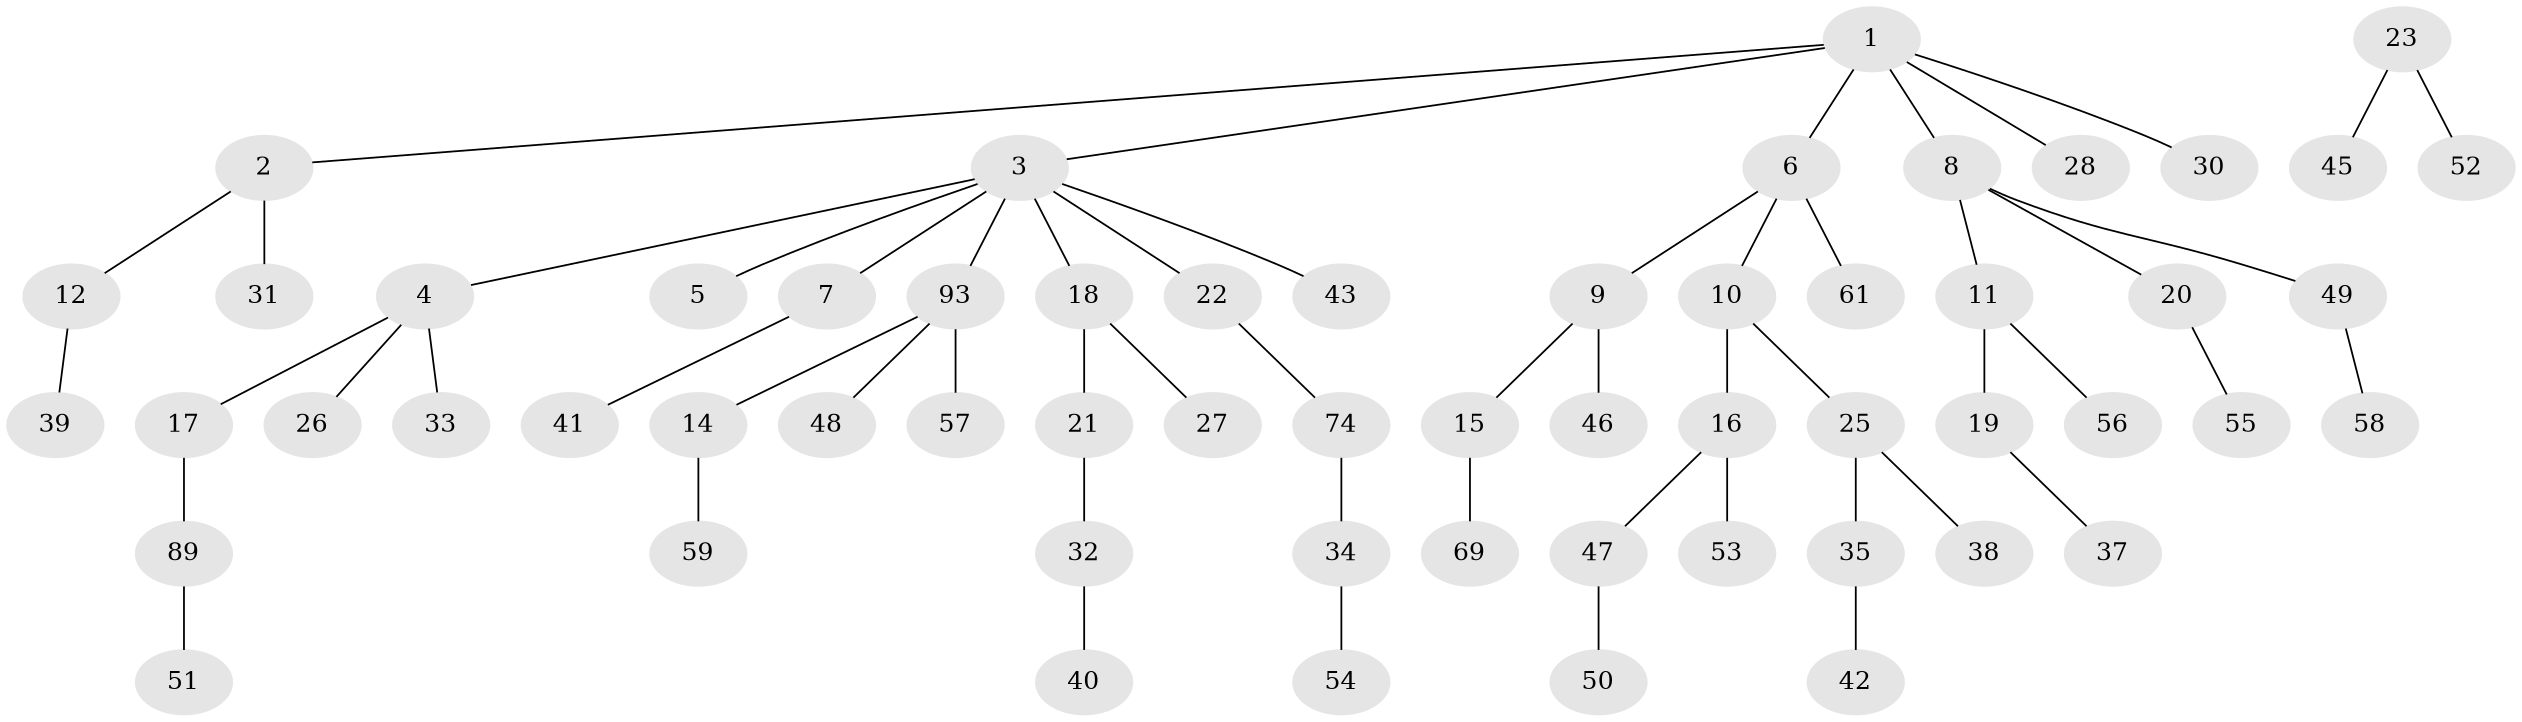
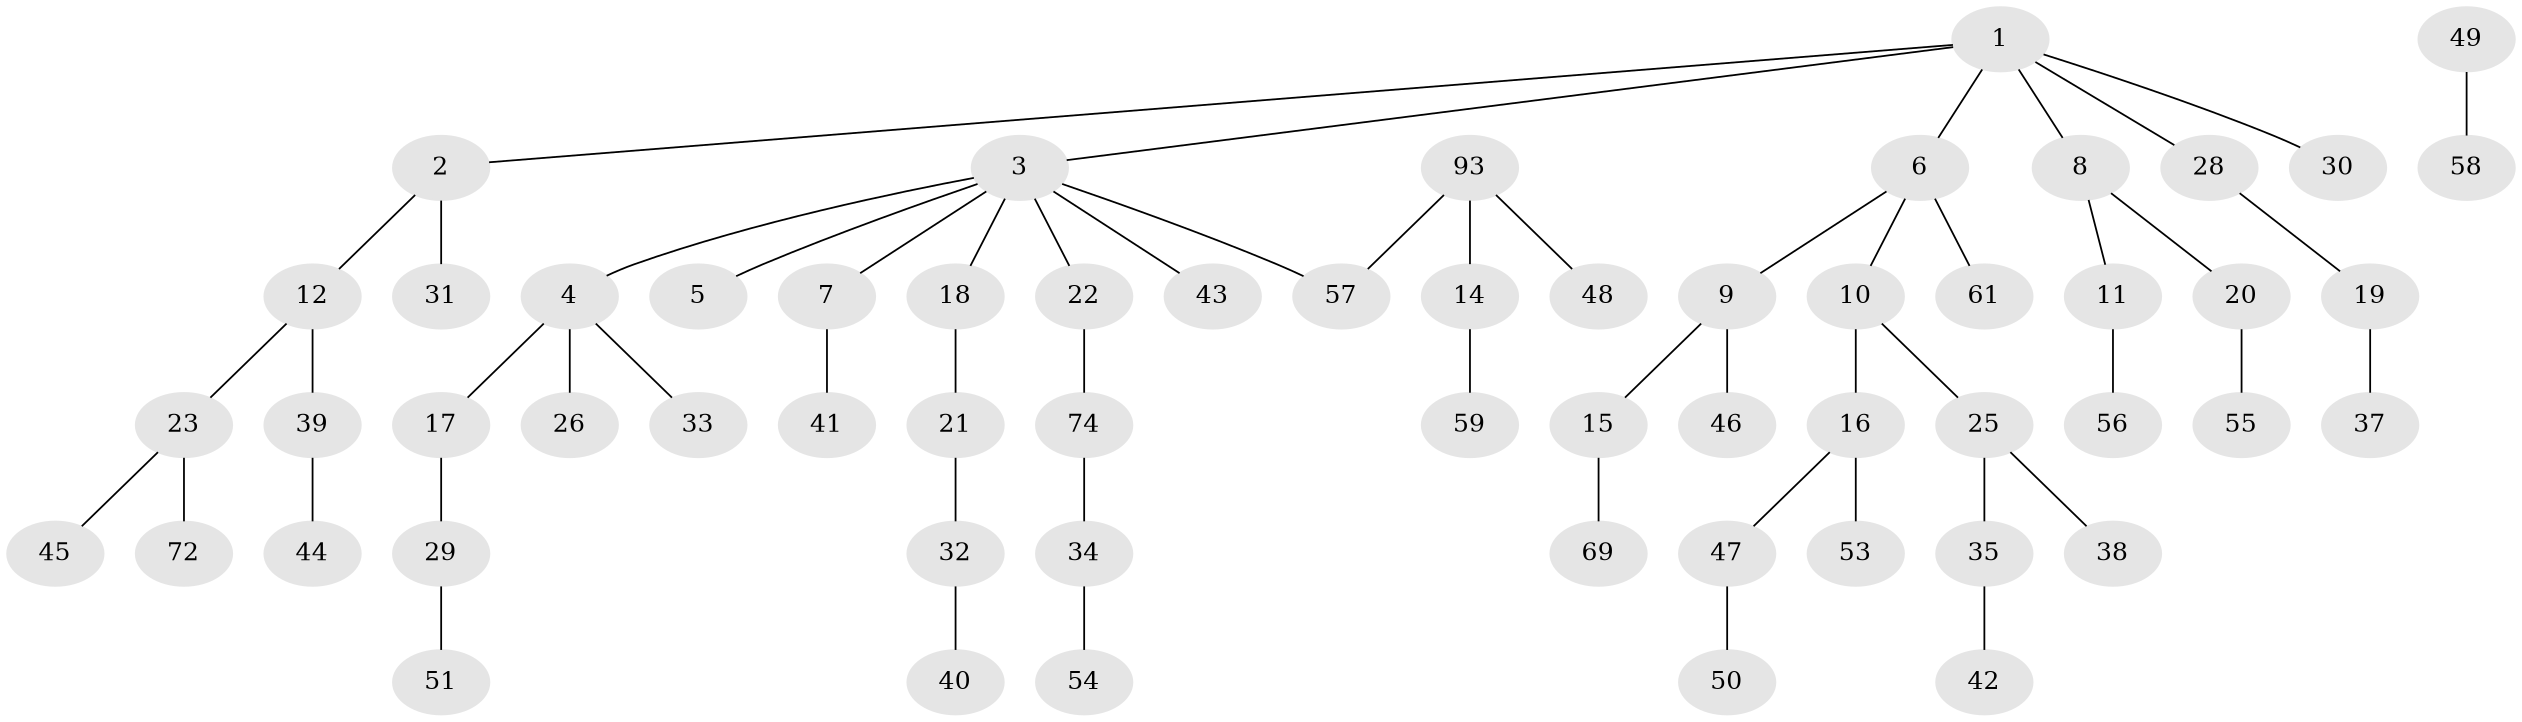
(2467, 168) -> (184, 554)
(988, 232) -> (1184, 228)
(2142, 238) -> none
none -> (248, 361)
(1984, 361) -> (2290, 232)
(1213, 425) -> none
(184, 554) -> (441, 554)
none -> (313, 554)
